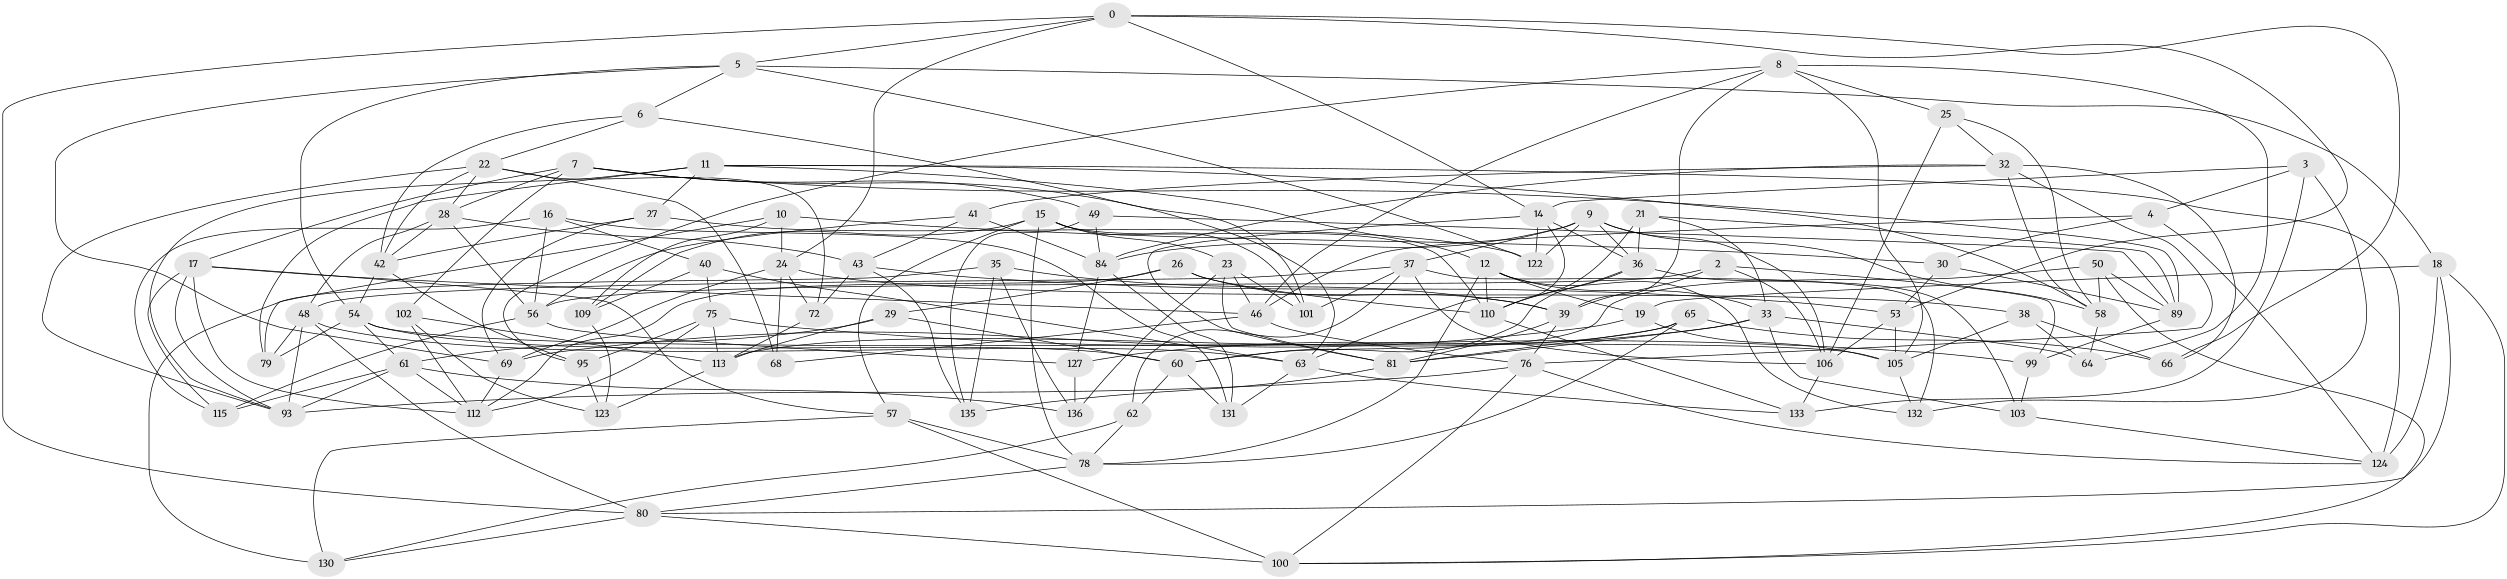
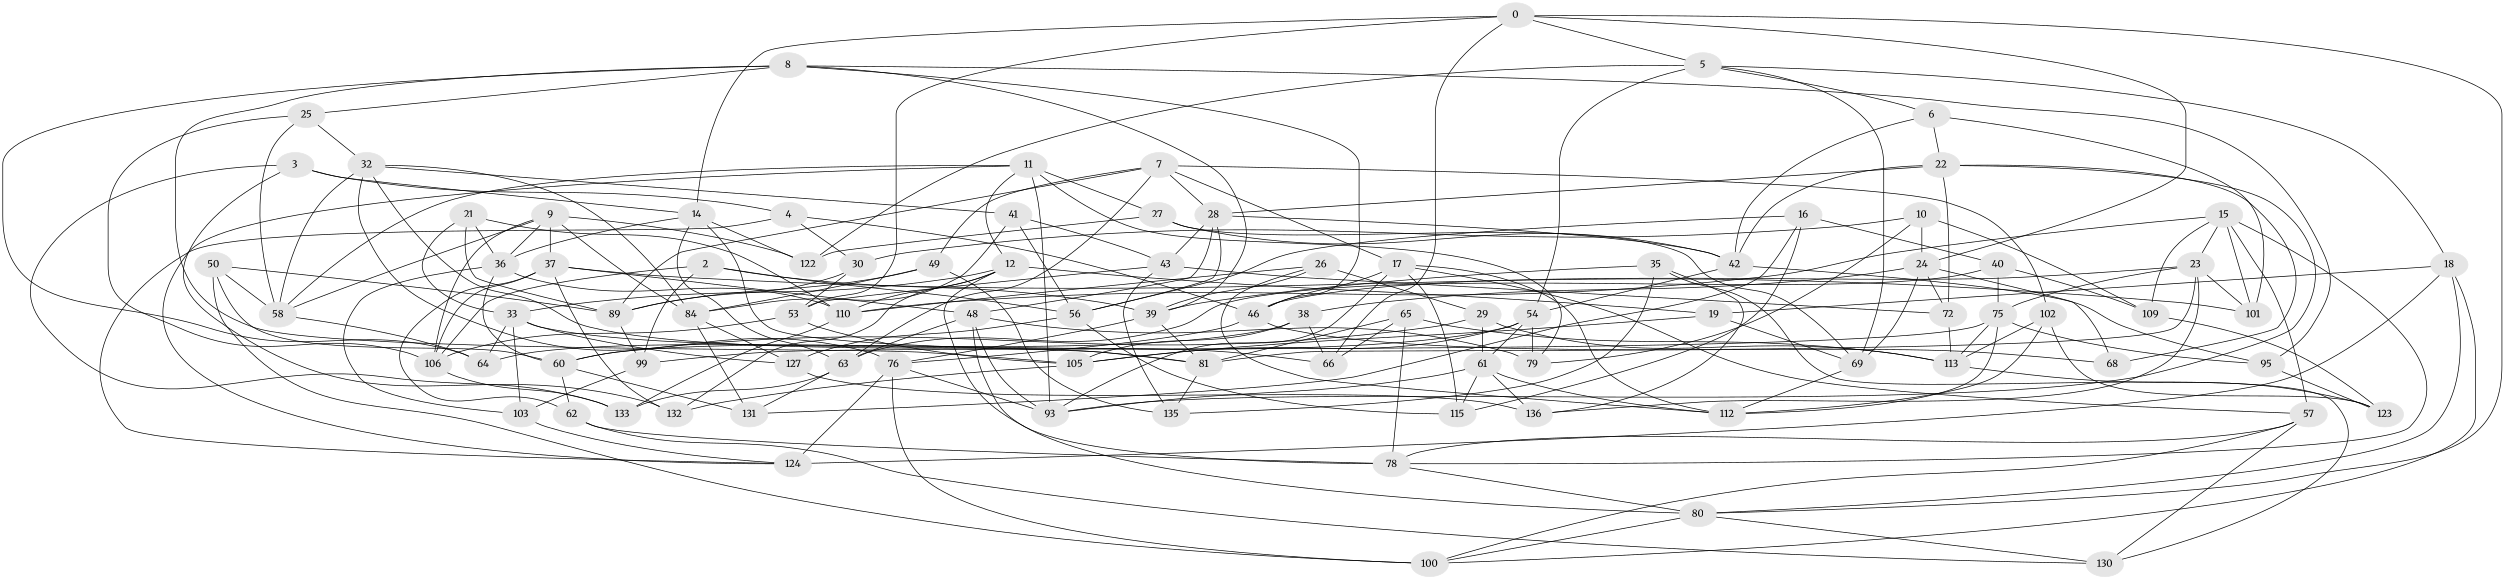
none -> (2098, 282)
